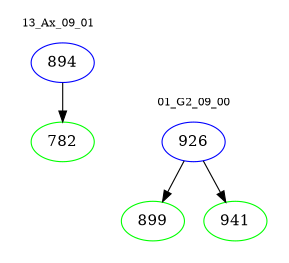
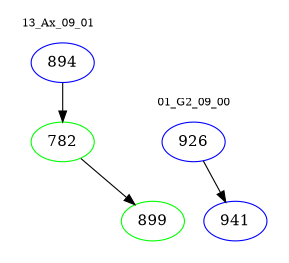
(176, 176) -> (104, 178)
(235, 221) -> (235, 221)
